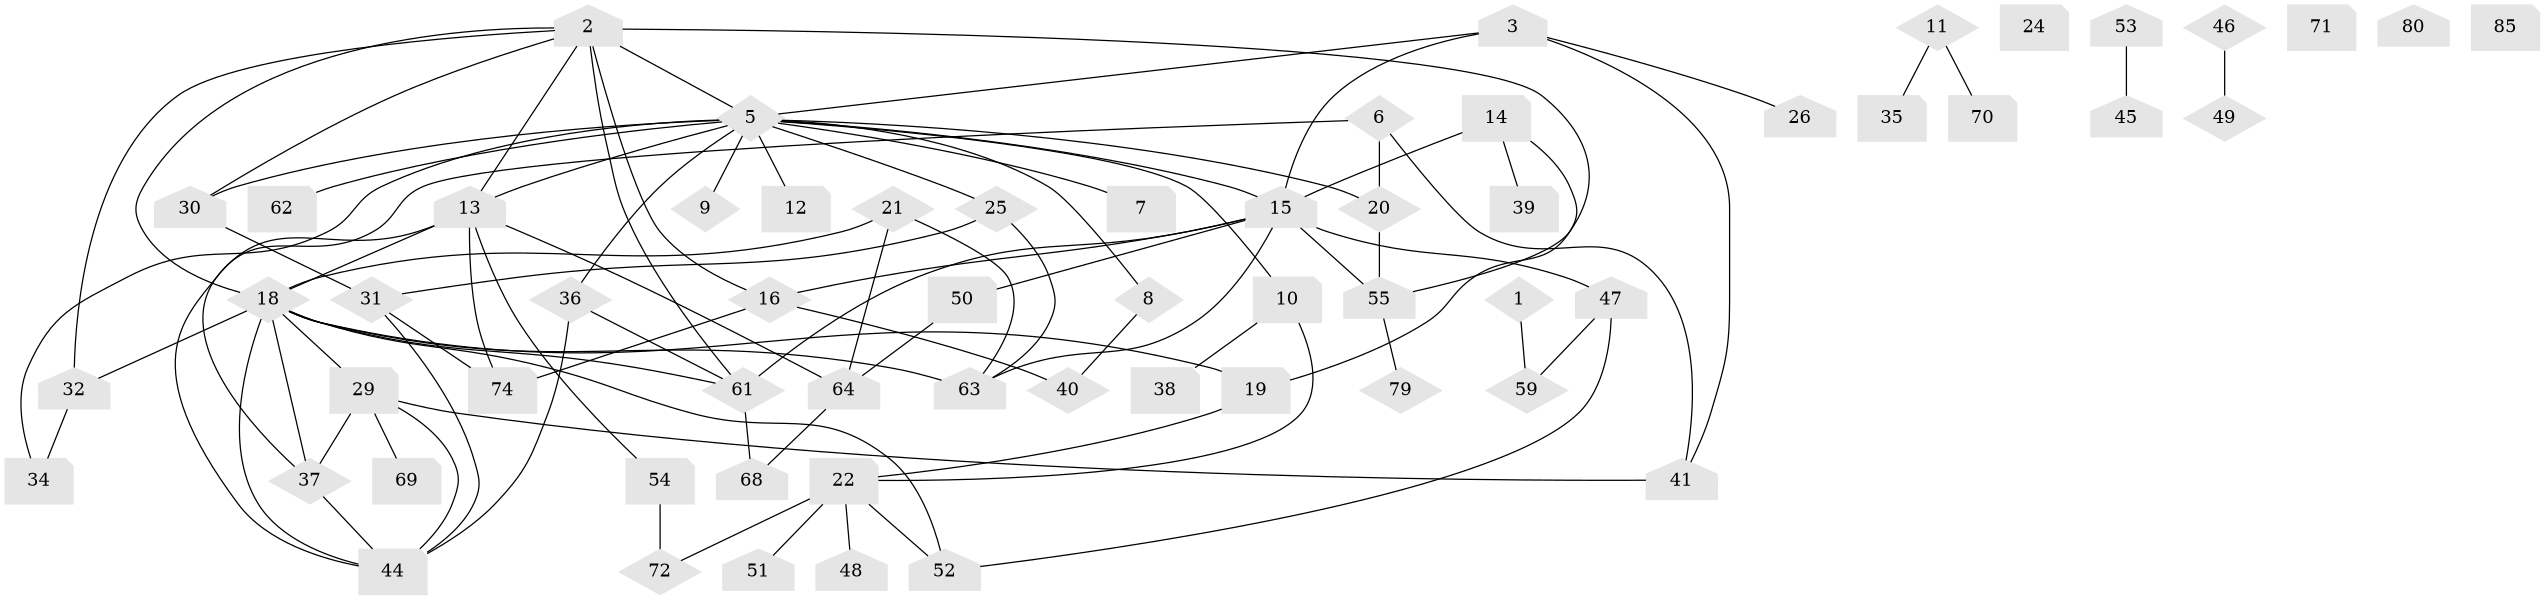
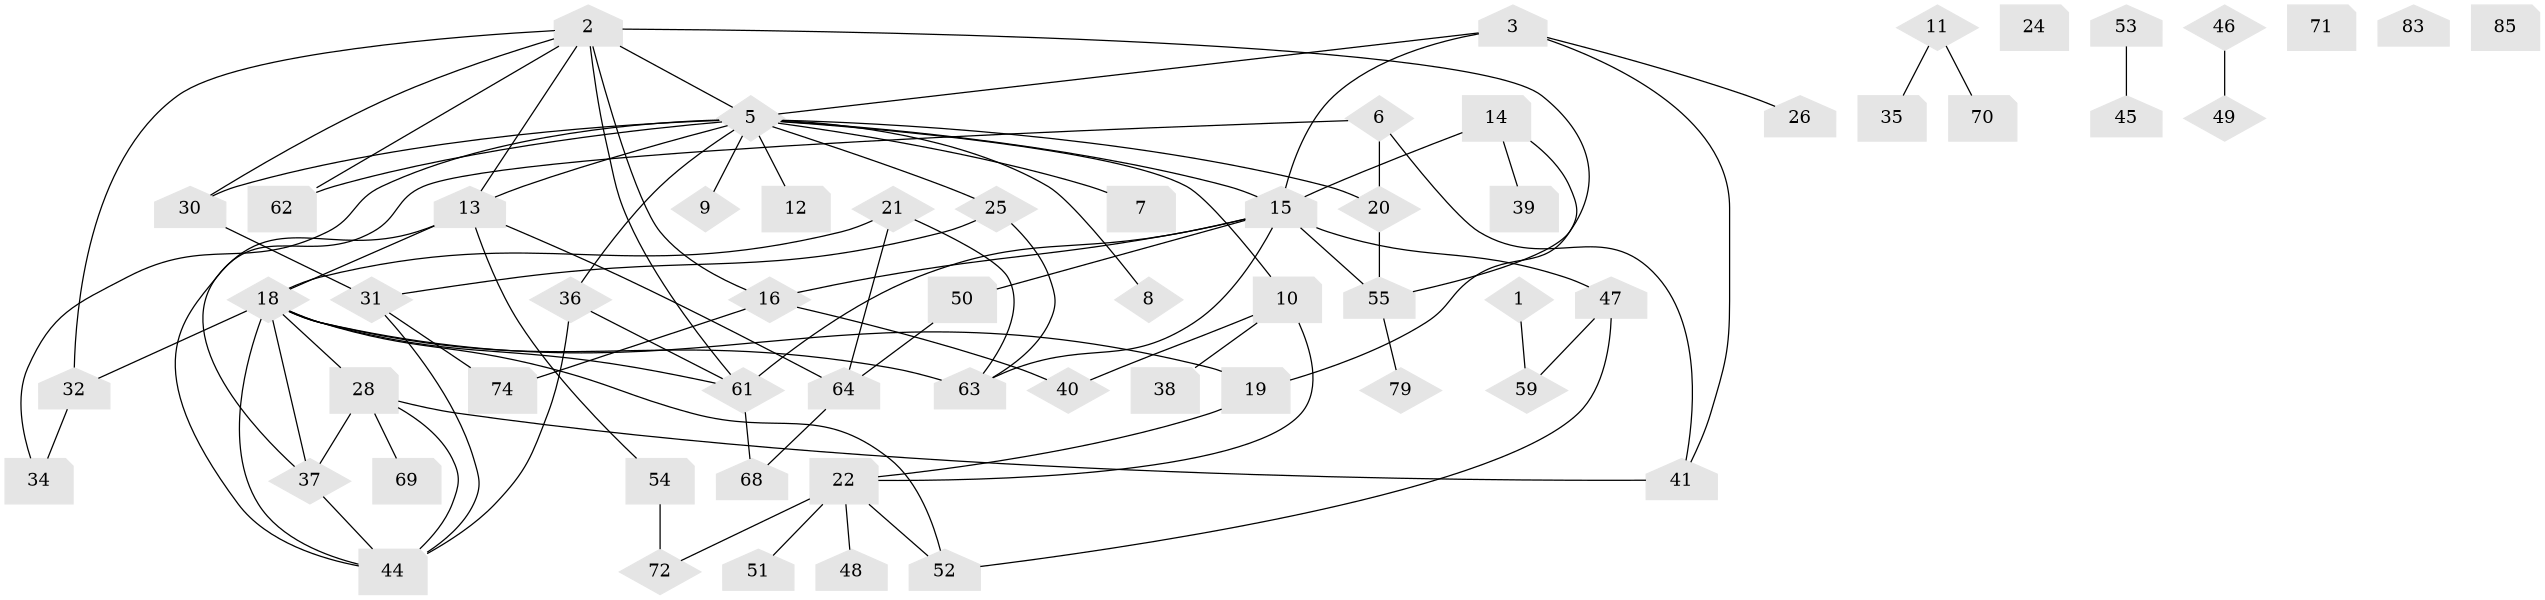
(2414, 28) -> (2414, 28)
(252, 90) -> (438, 117)
(473, 299) -> none
(1113, 340) -> (1172, 348)
(364, 391) -> (364, 391)
